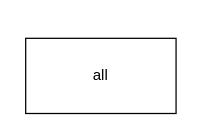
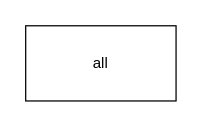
(101, 76) -> (101, 63)
